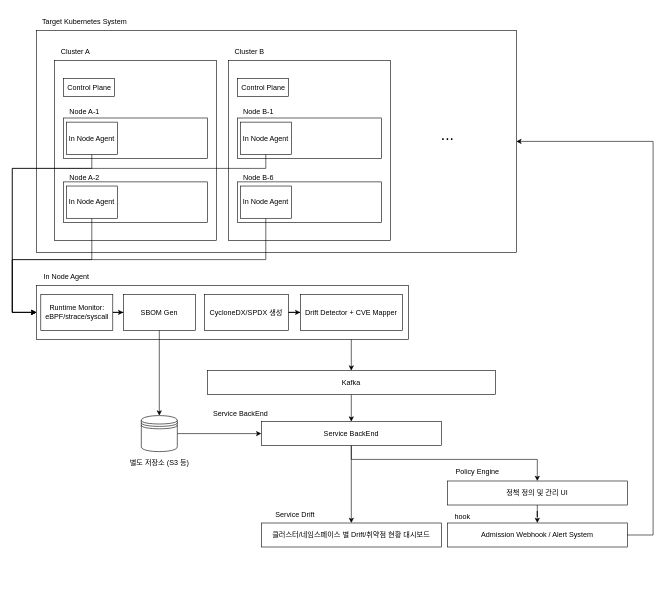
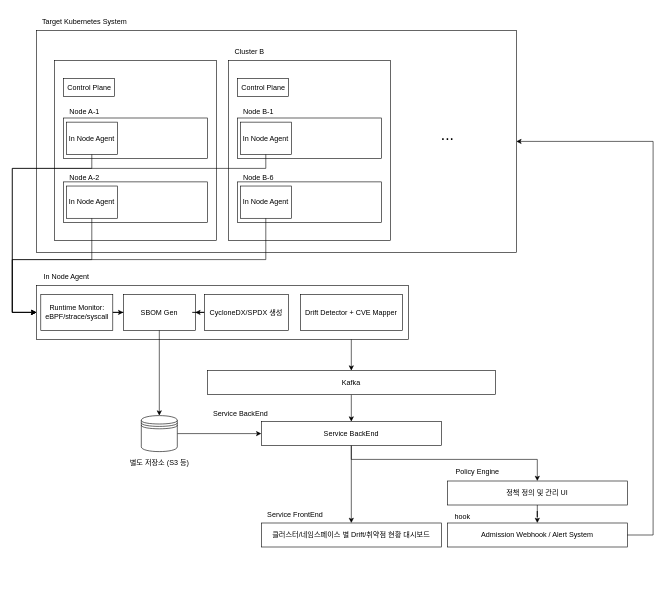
(75, 51) -> none
(296, 312) -> (197, 312)
(295, 515) -> (295, 515)
